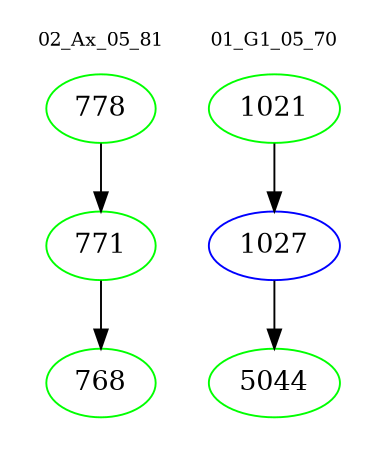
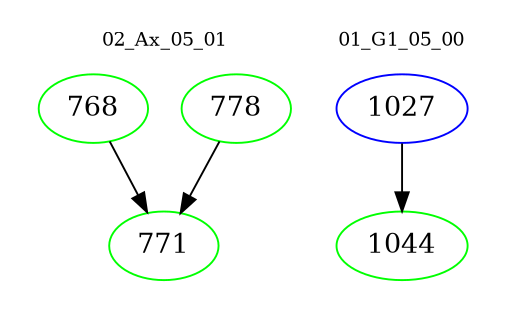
(101, 41) -> (165, 41)
(274, 41) -> (402, 41)
(274, 109) -> none
(101, 305) -> (124, 168)
(274, 383) -> (402, 246)
